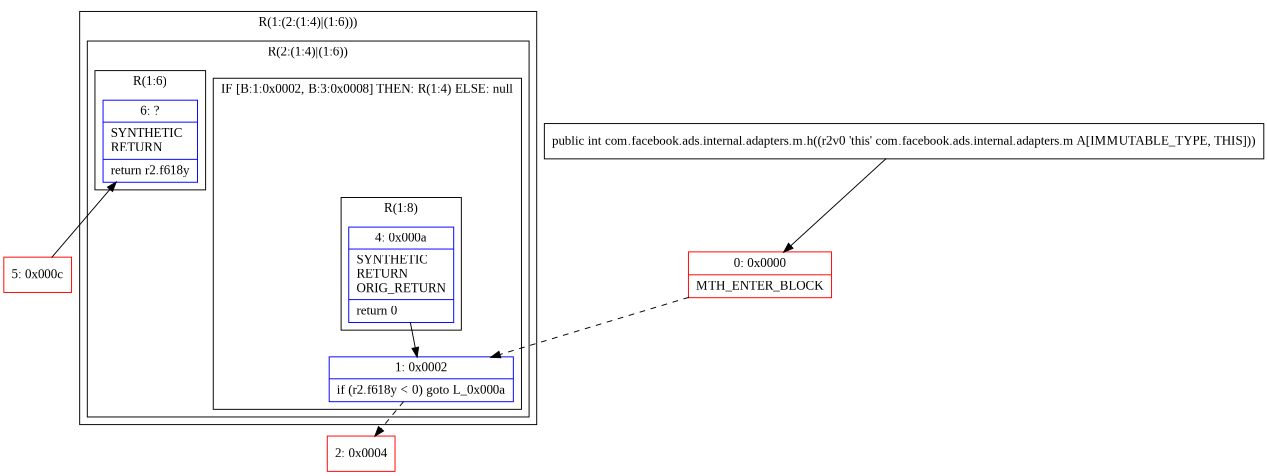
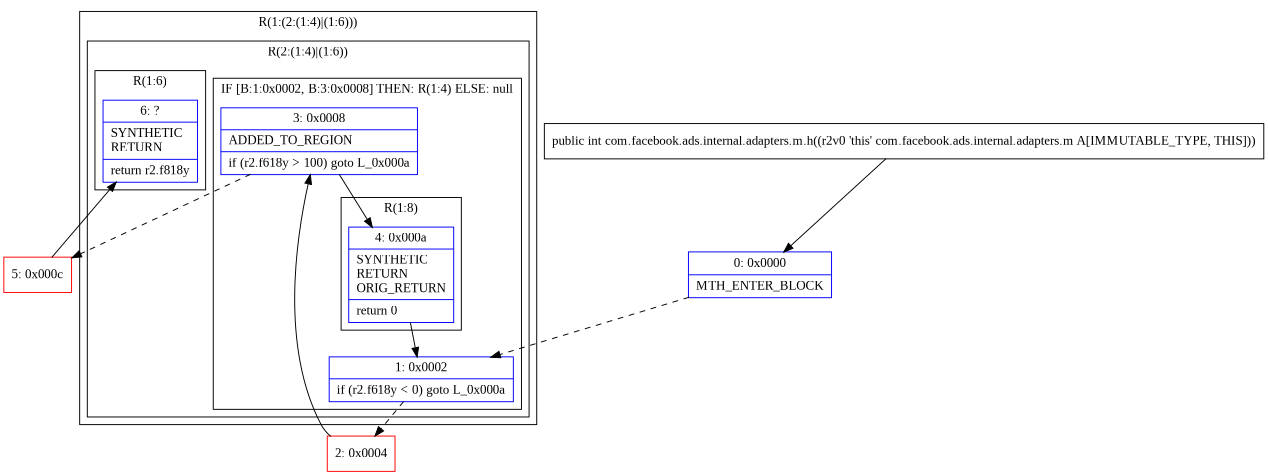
none -> (319, 141)
(150, 170) -> (150, 170)
(760, 275) -> (760, 275)
